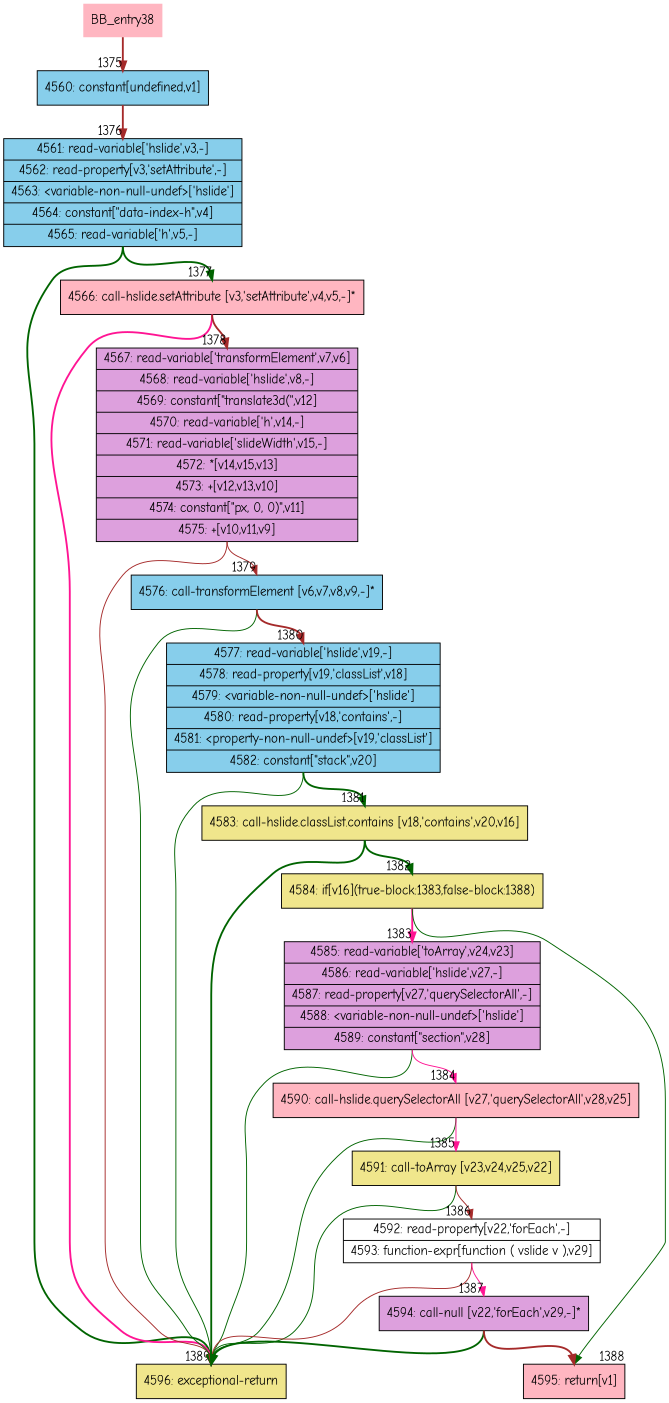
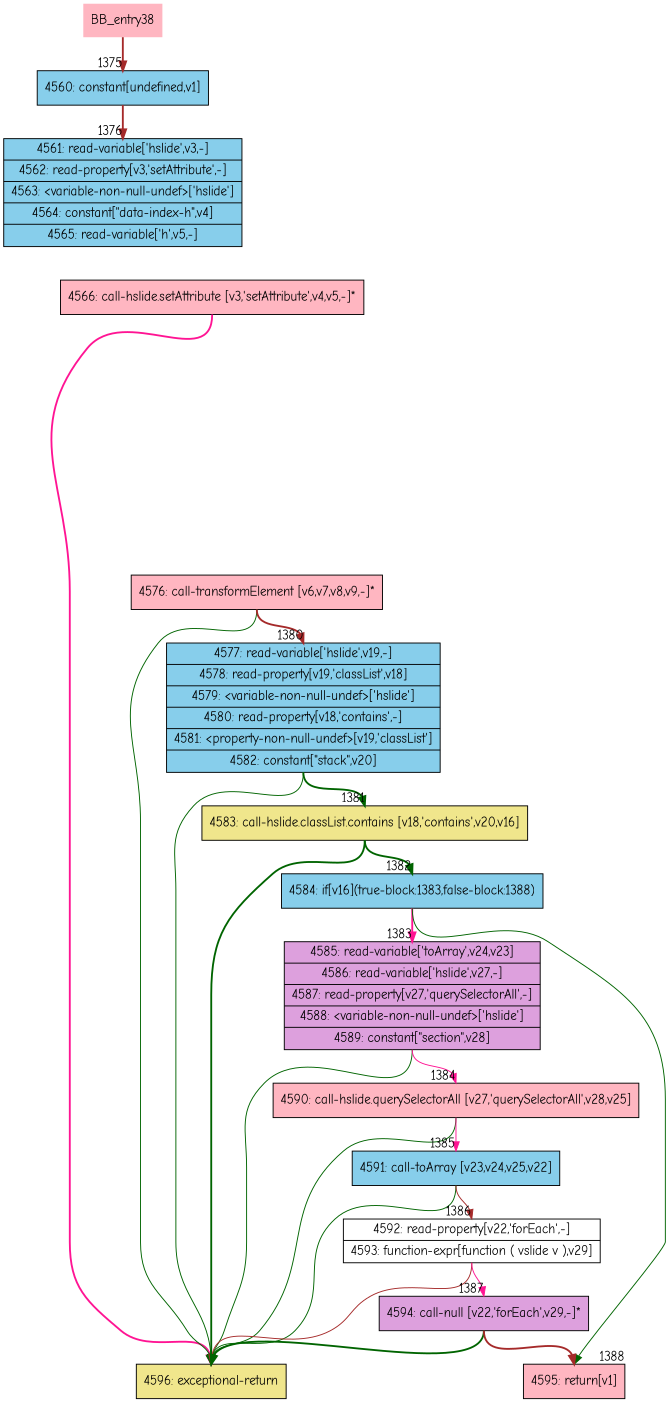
(163, 264) -> none
(227, 445) -> none
(257, 592) -> (257, 592)
(34, 838) -> none
(412, 891) -> (412, 891)
(456, 1168) -> (456, 1168)
